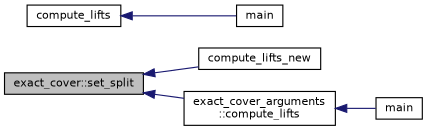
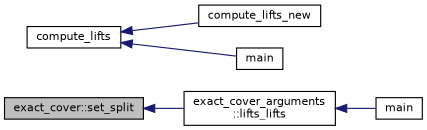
(177, 70) -> (165, 27)
(260, 108) -> (260, 108)
